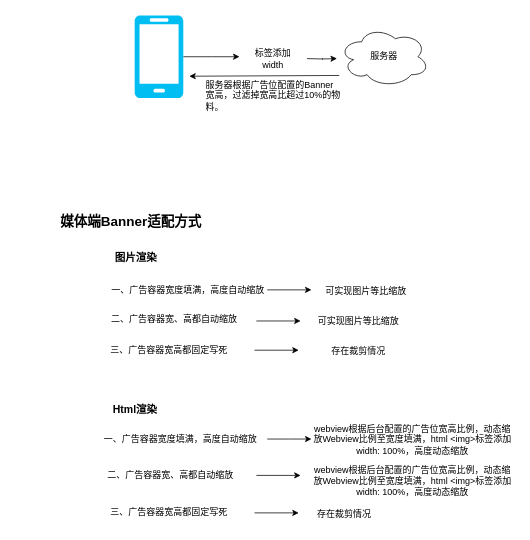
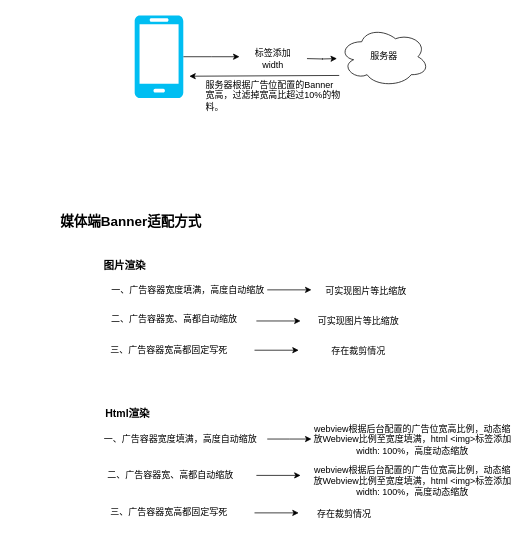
(136, 258) -> (125, 265)
(135, 410) -> (128, 414)
